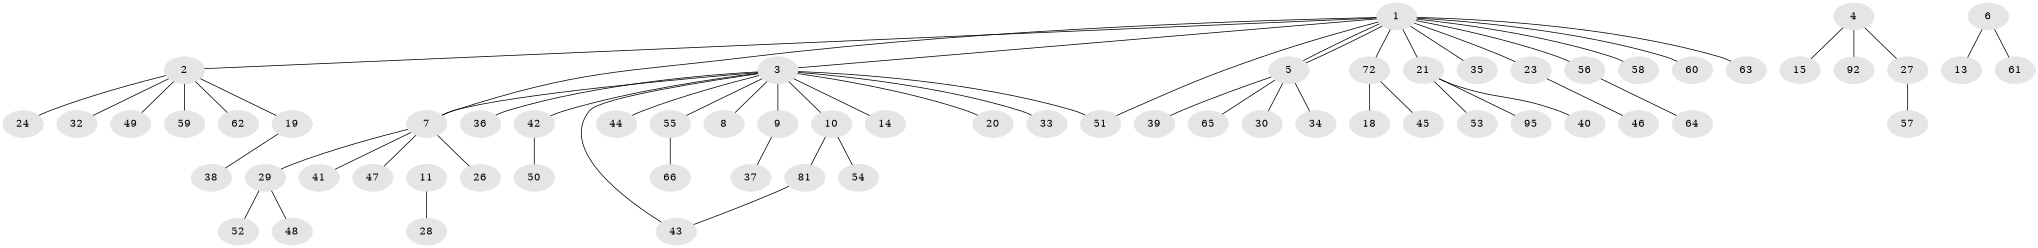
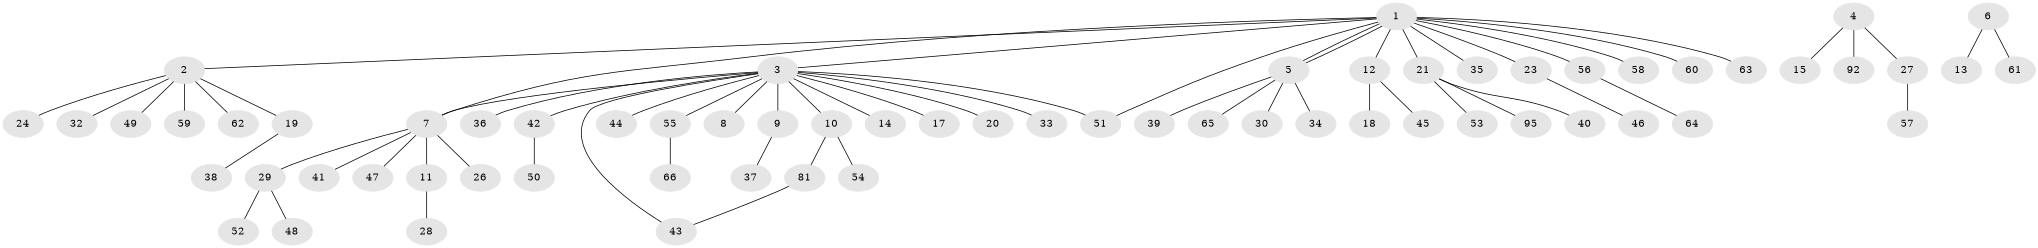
(1370, 70) -> (1370, 70)
none -> (939, 124)
none -> (427, 151)
